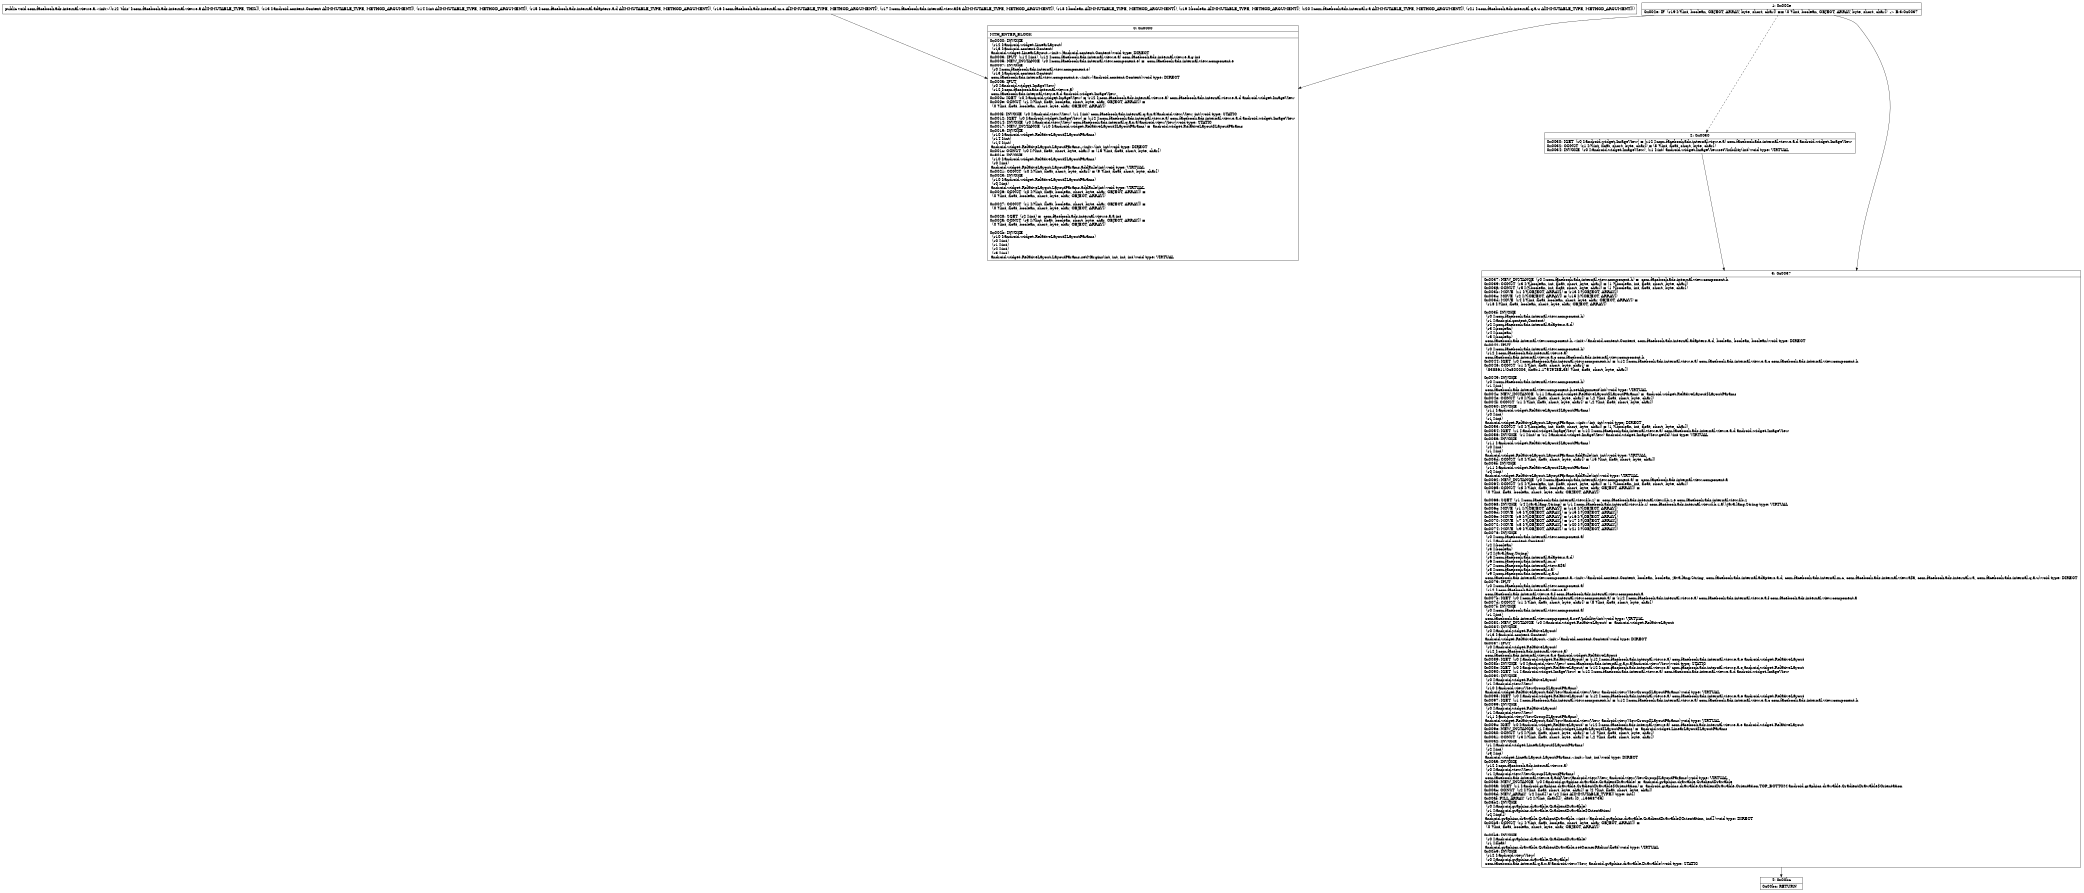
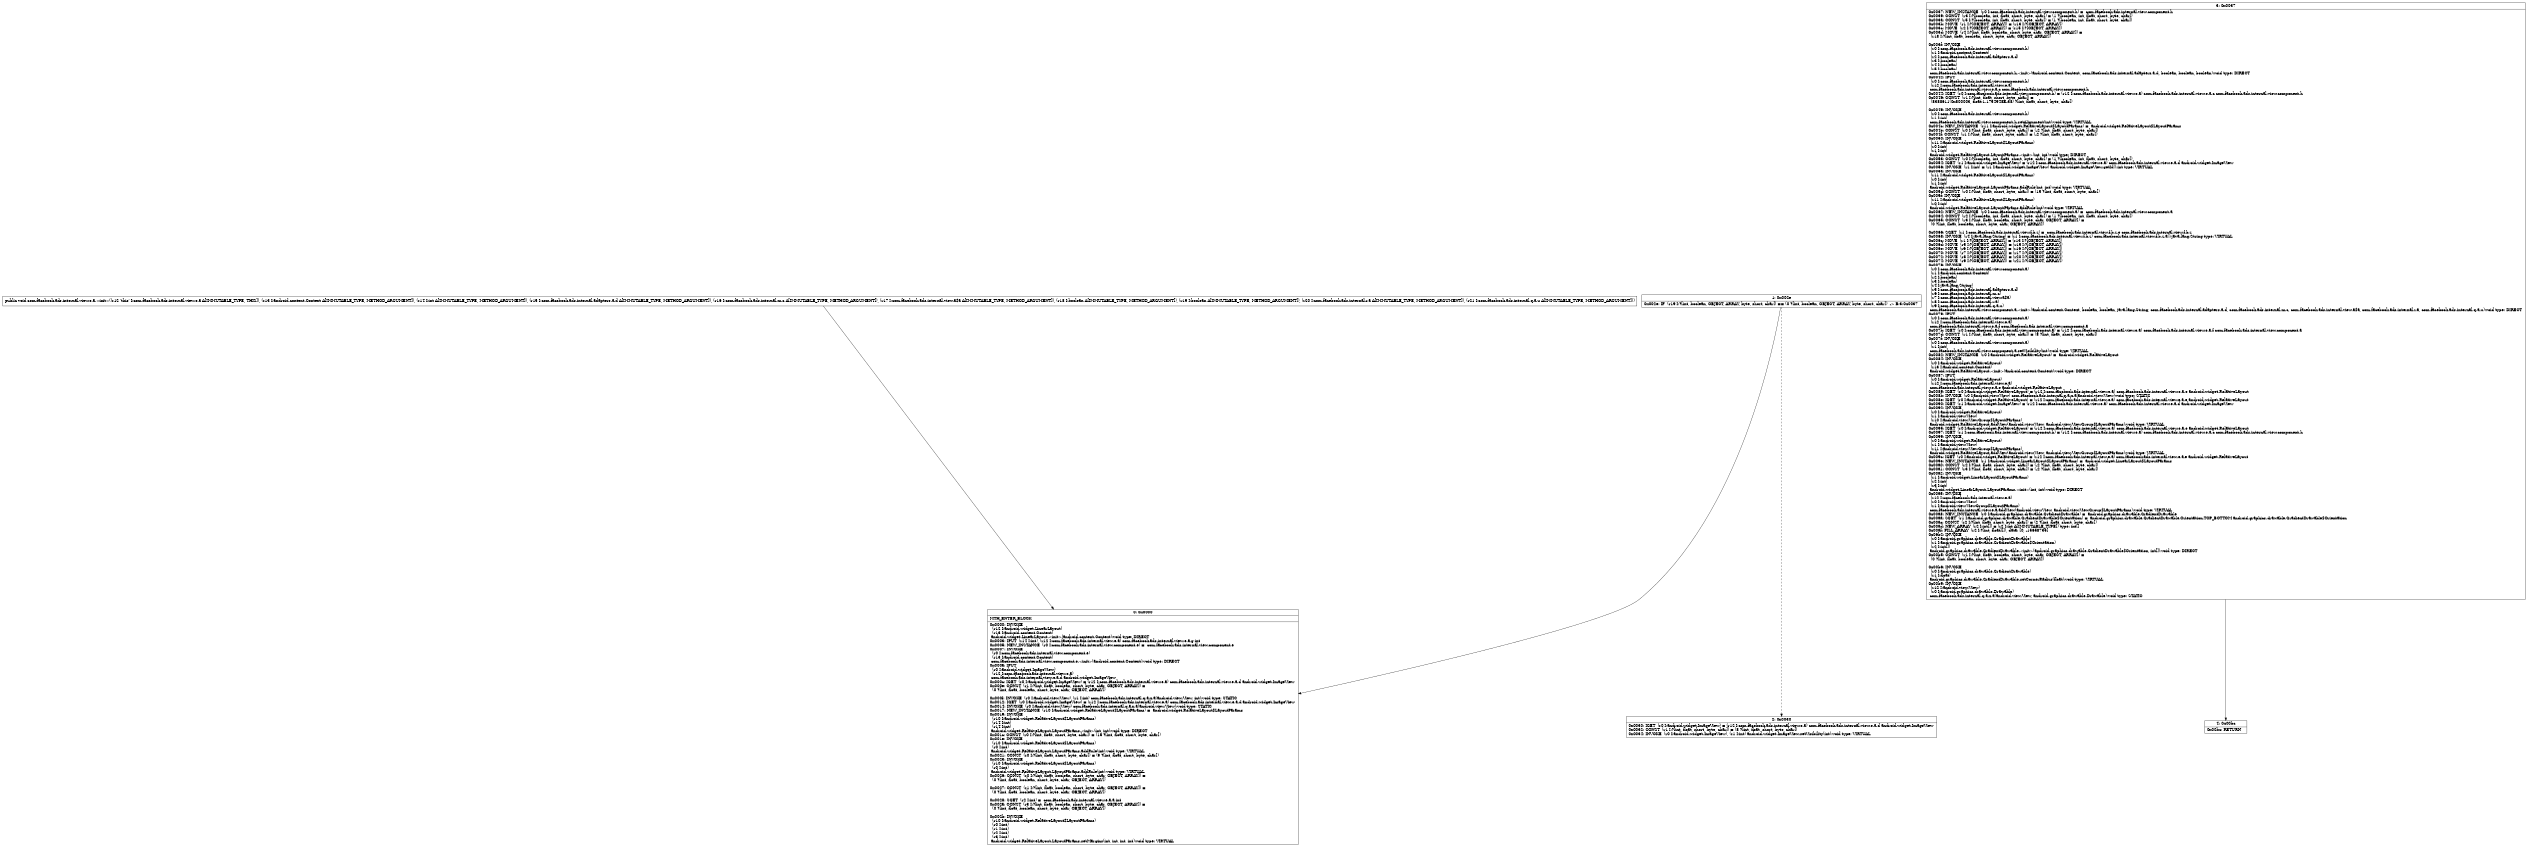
(1888, 131) -> none
(1007, 155) -> (1007, 739)
(1713, 211) -> none
